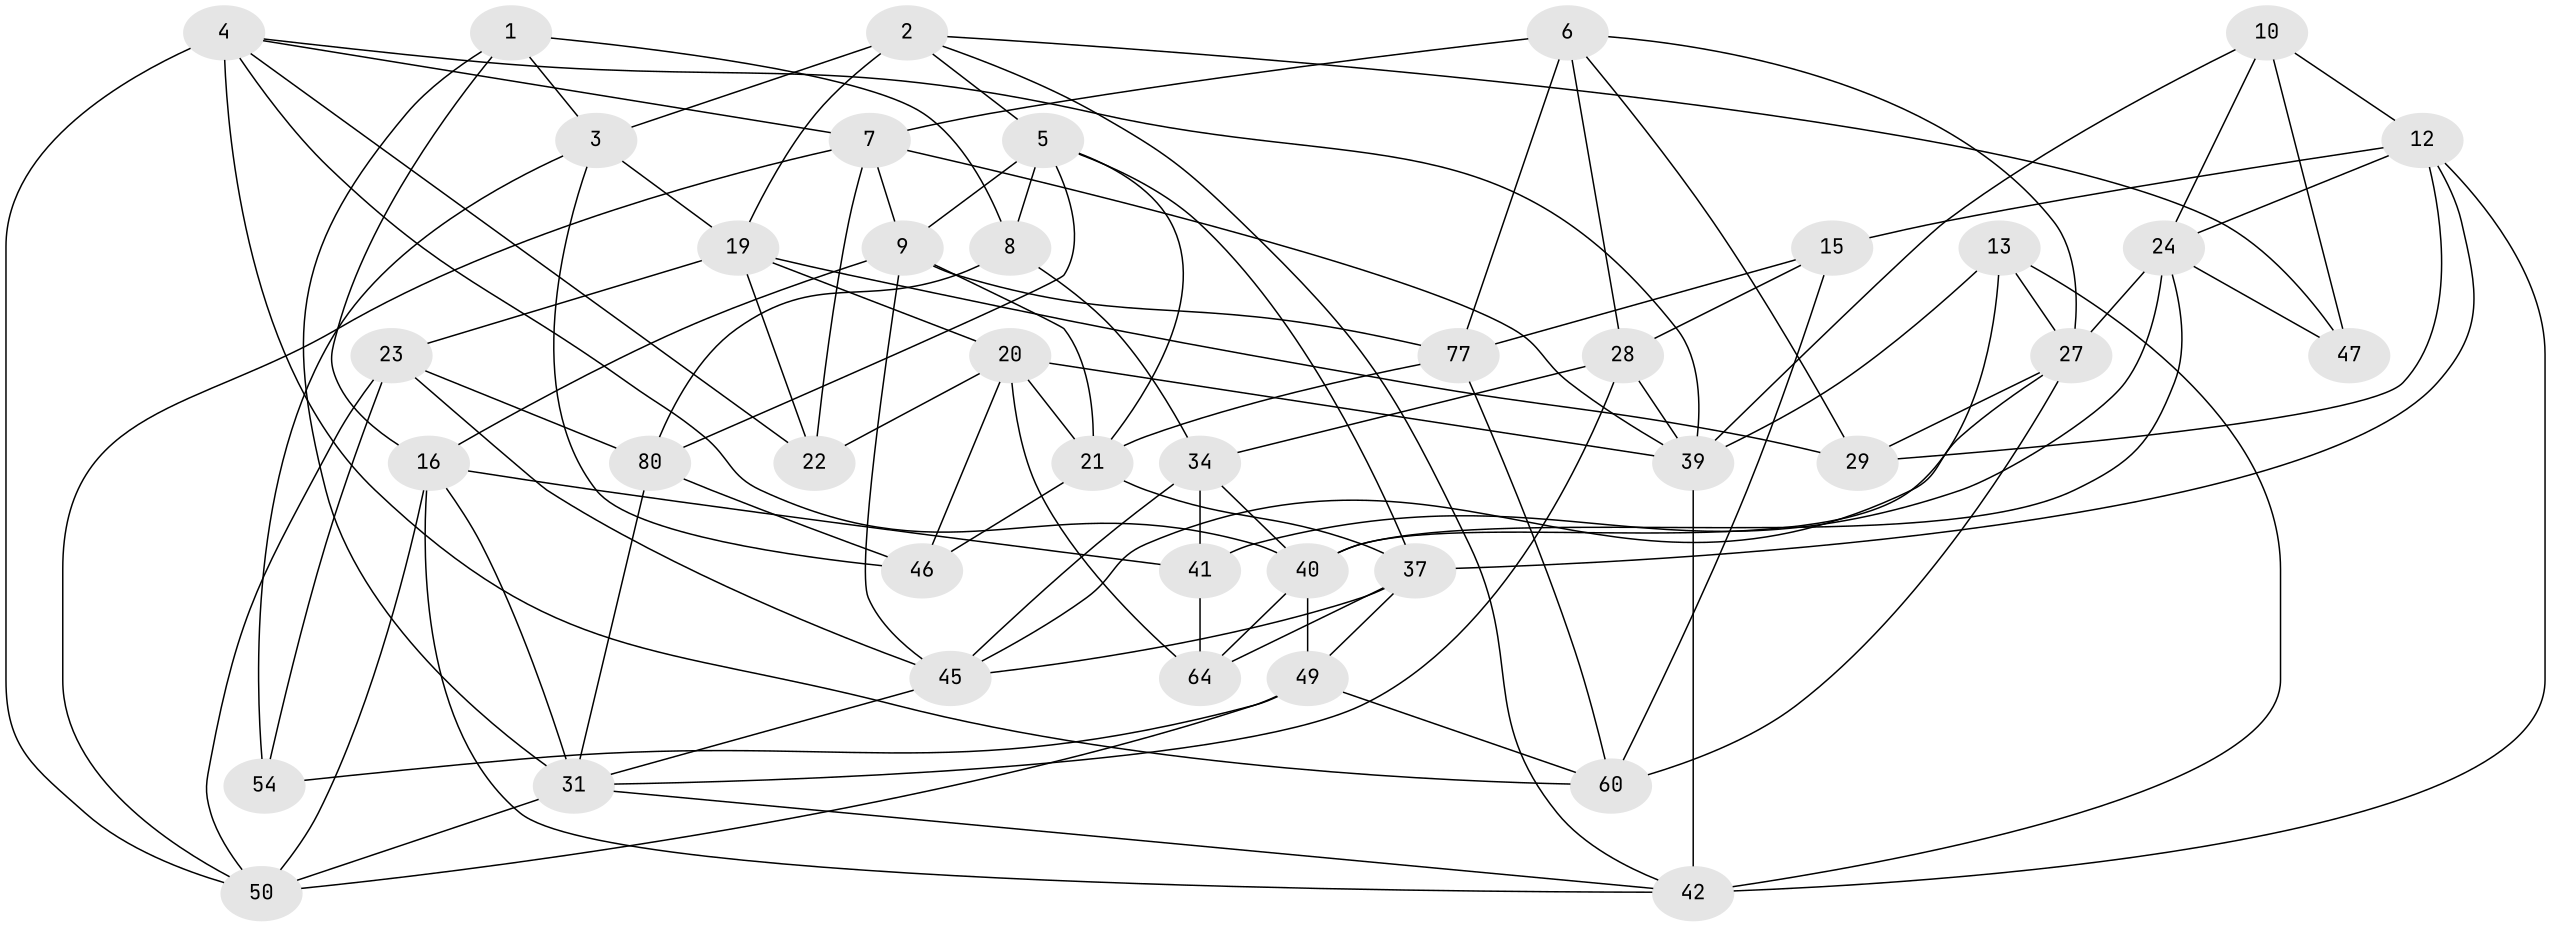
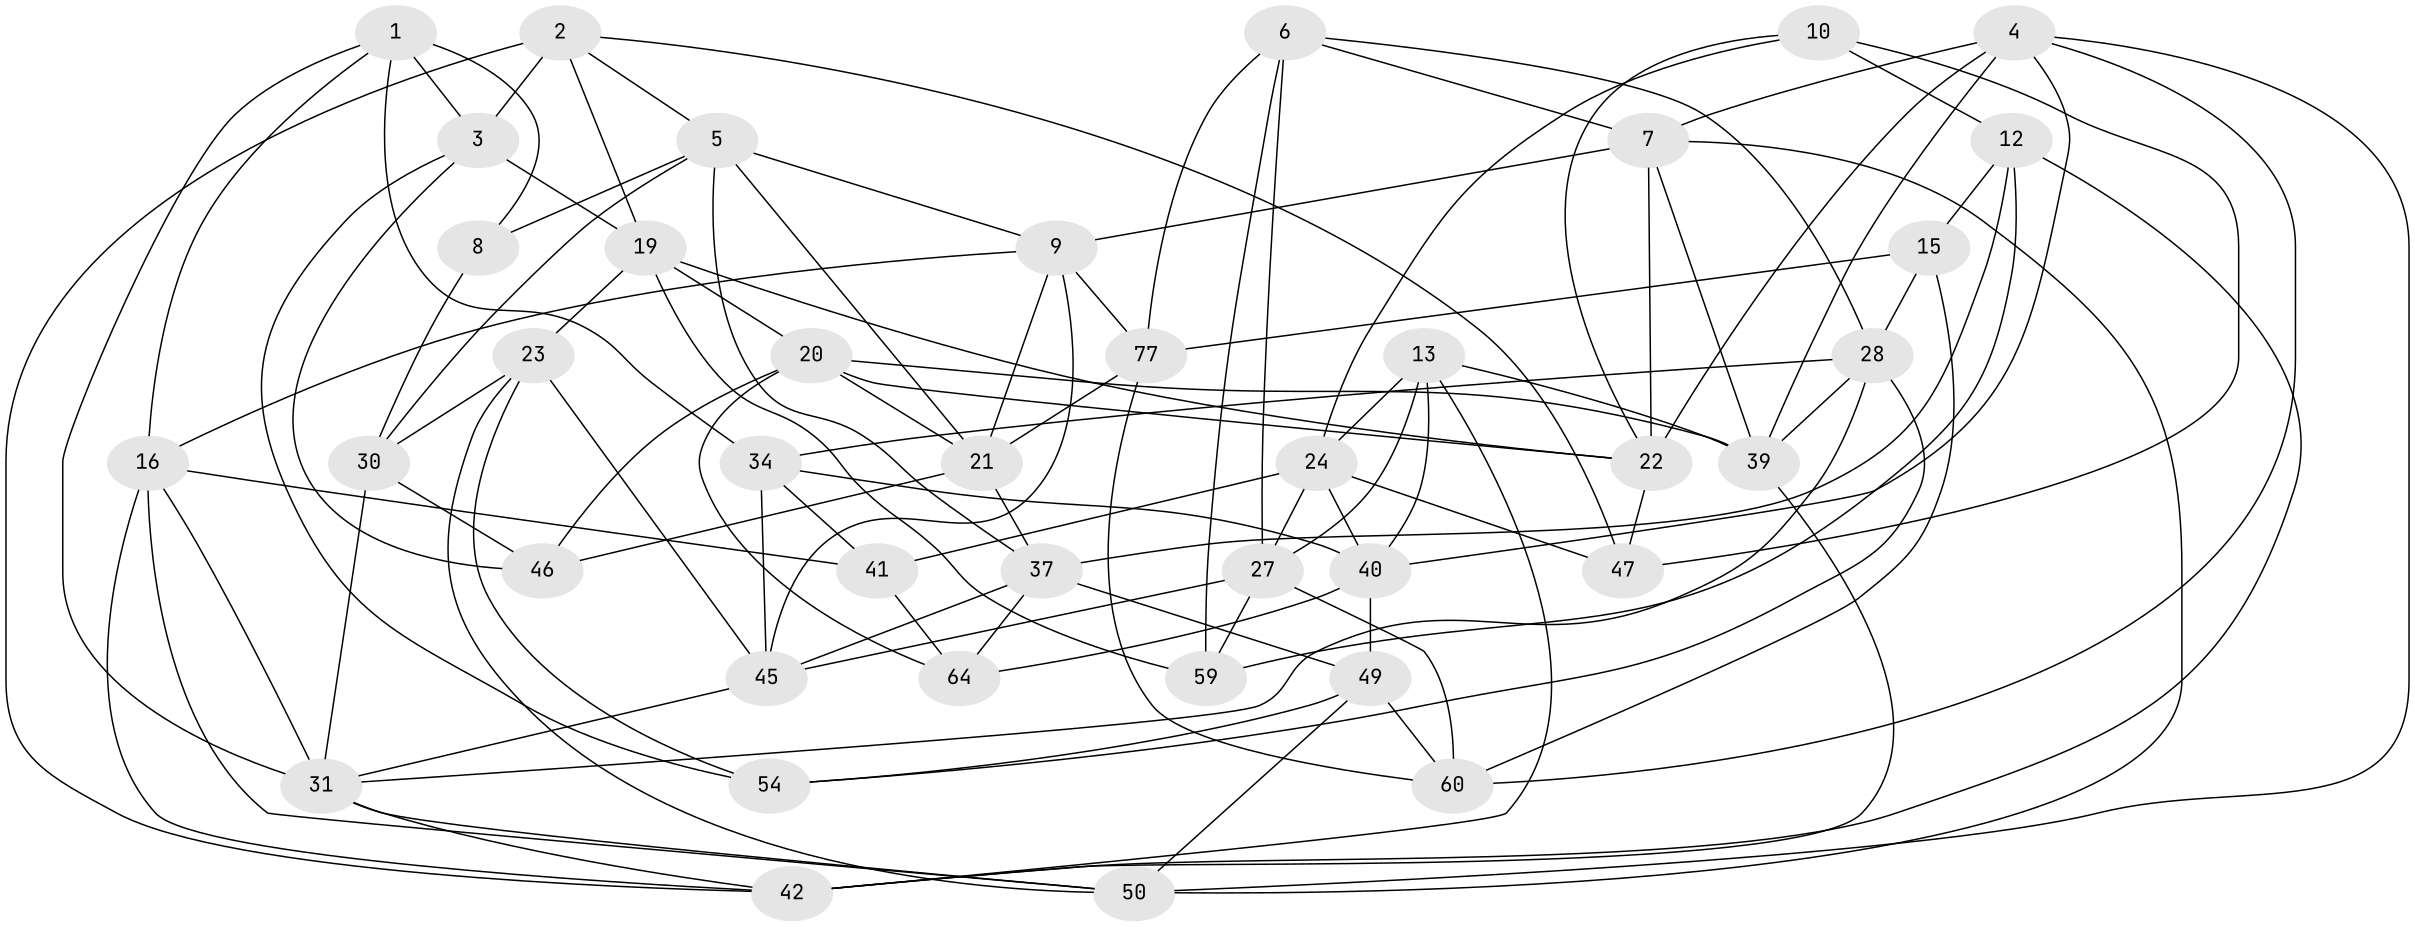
(2293, 194) -> (1371, 409)
(1967, 206) -> (1570, 177)
(1125, 342) -> (483, 309)
(650, 463) -> (369, 463)
(1858, 463) -> (1206, 678)
none -> (1638, 514)
none -> (1484, 694)
